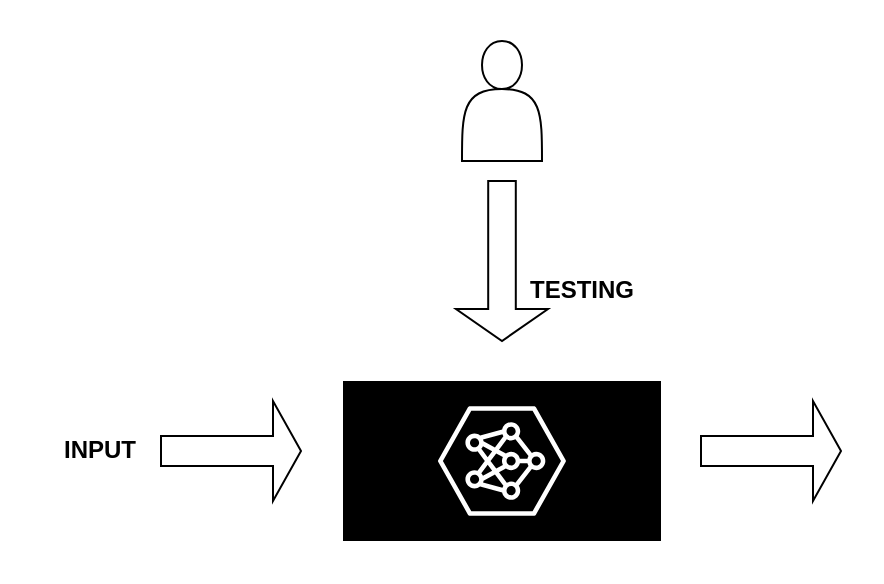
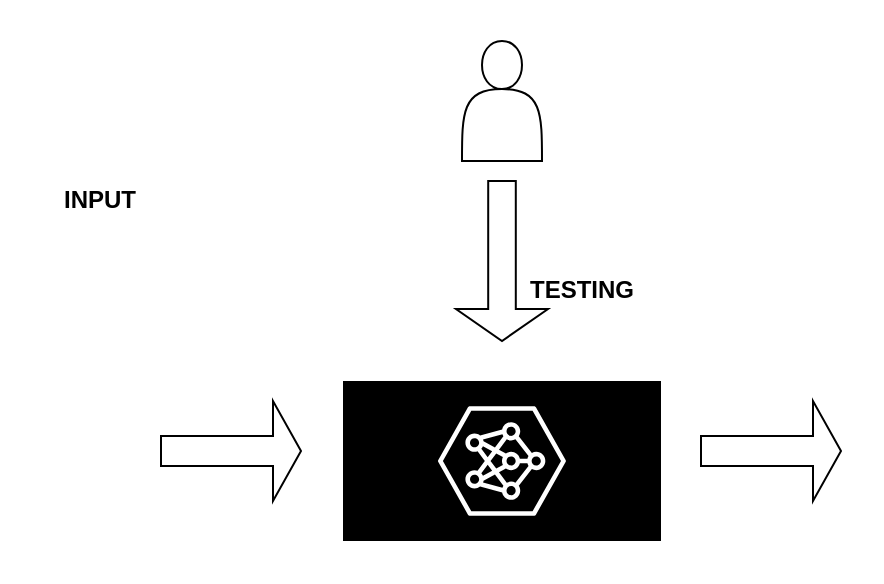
(101, 451) -> (101, 201)
